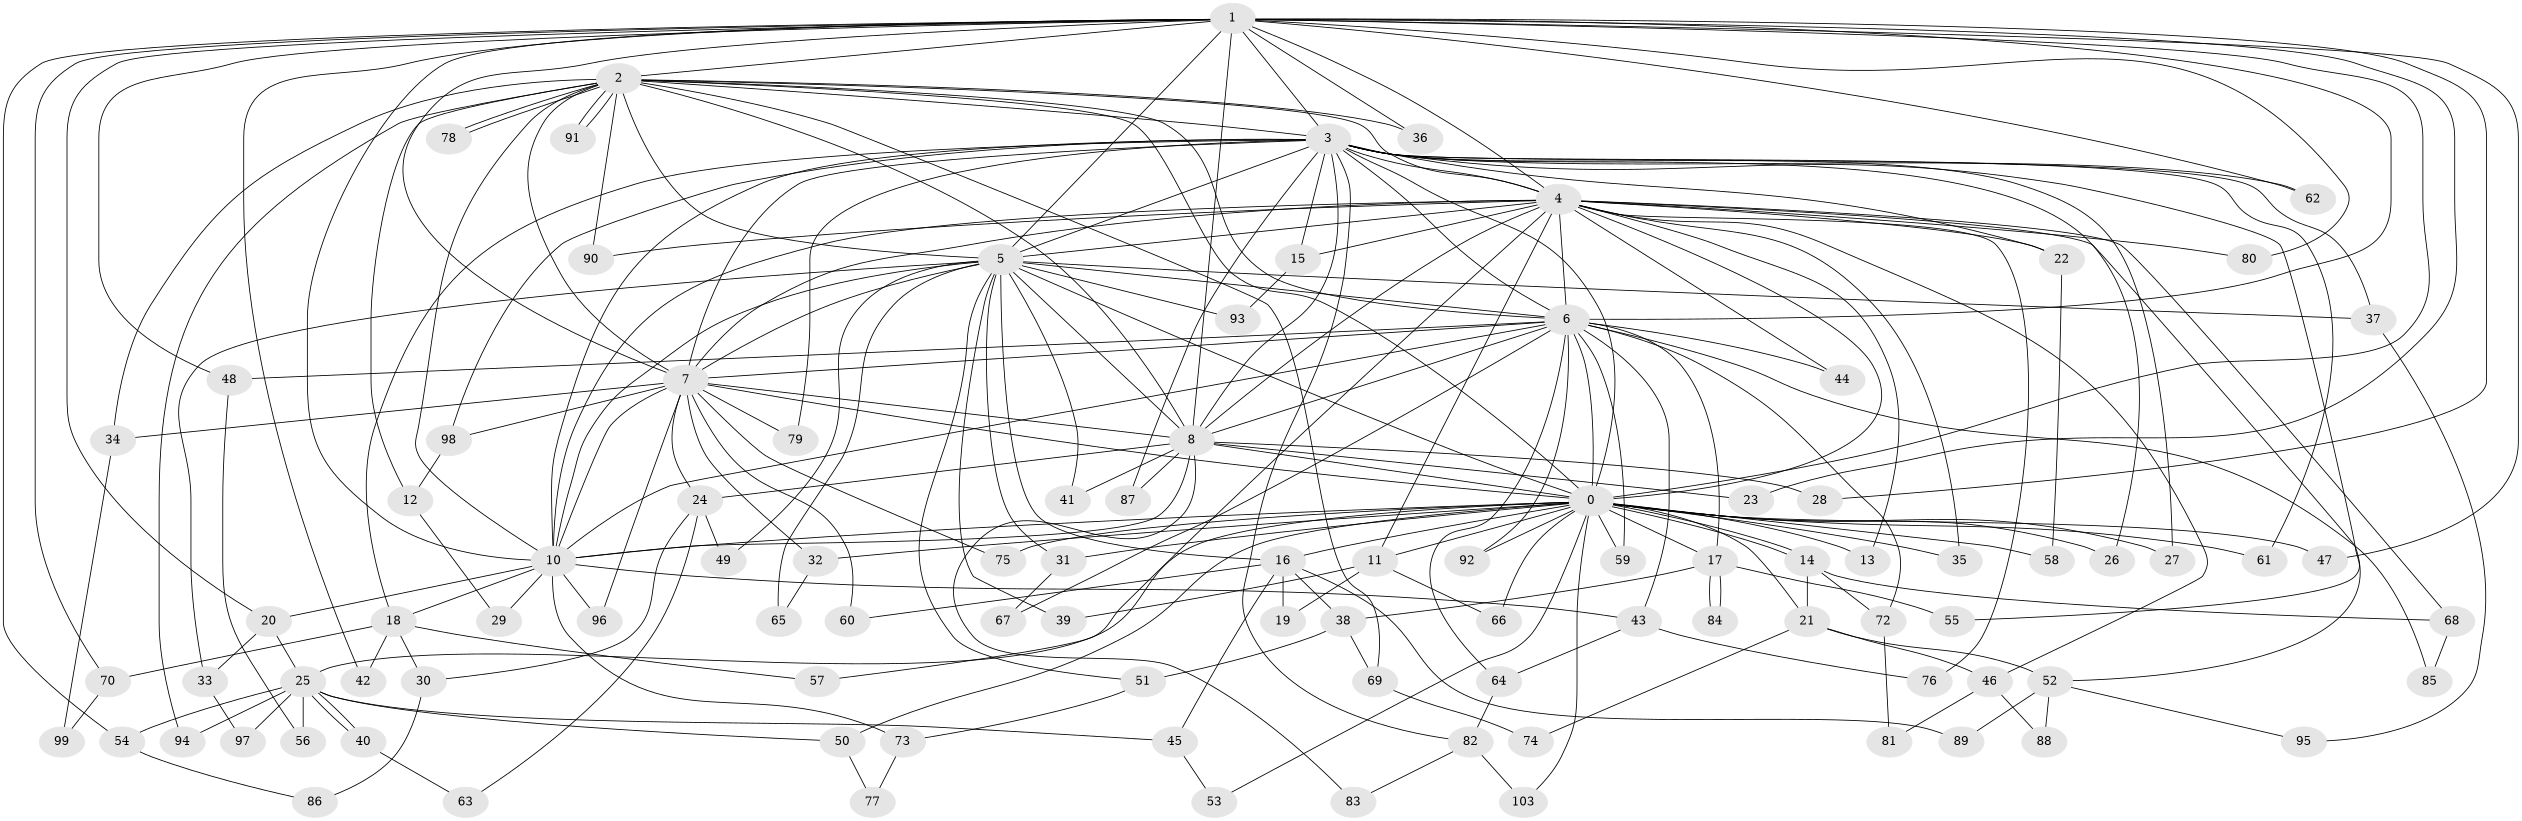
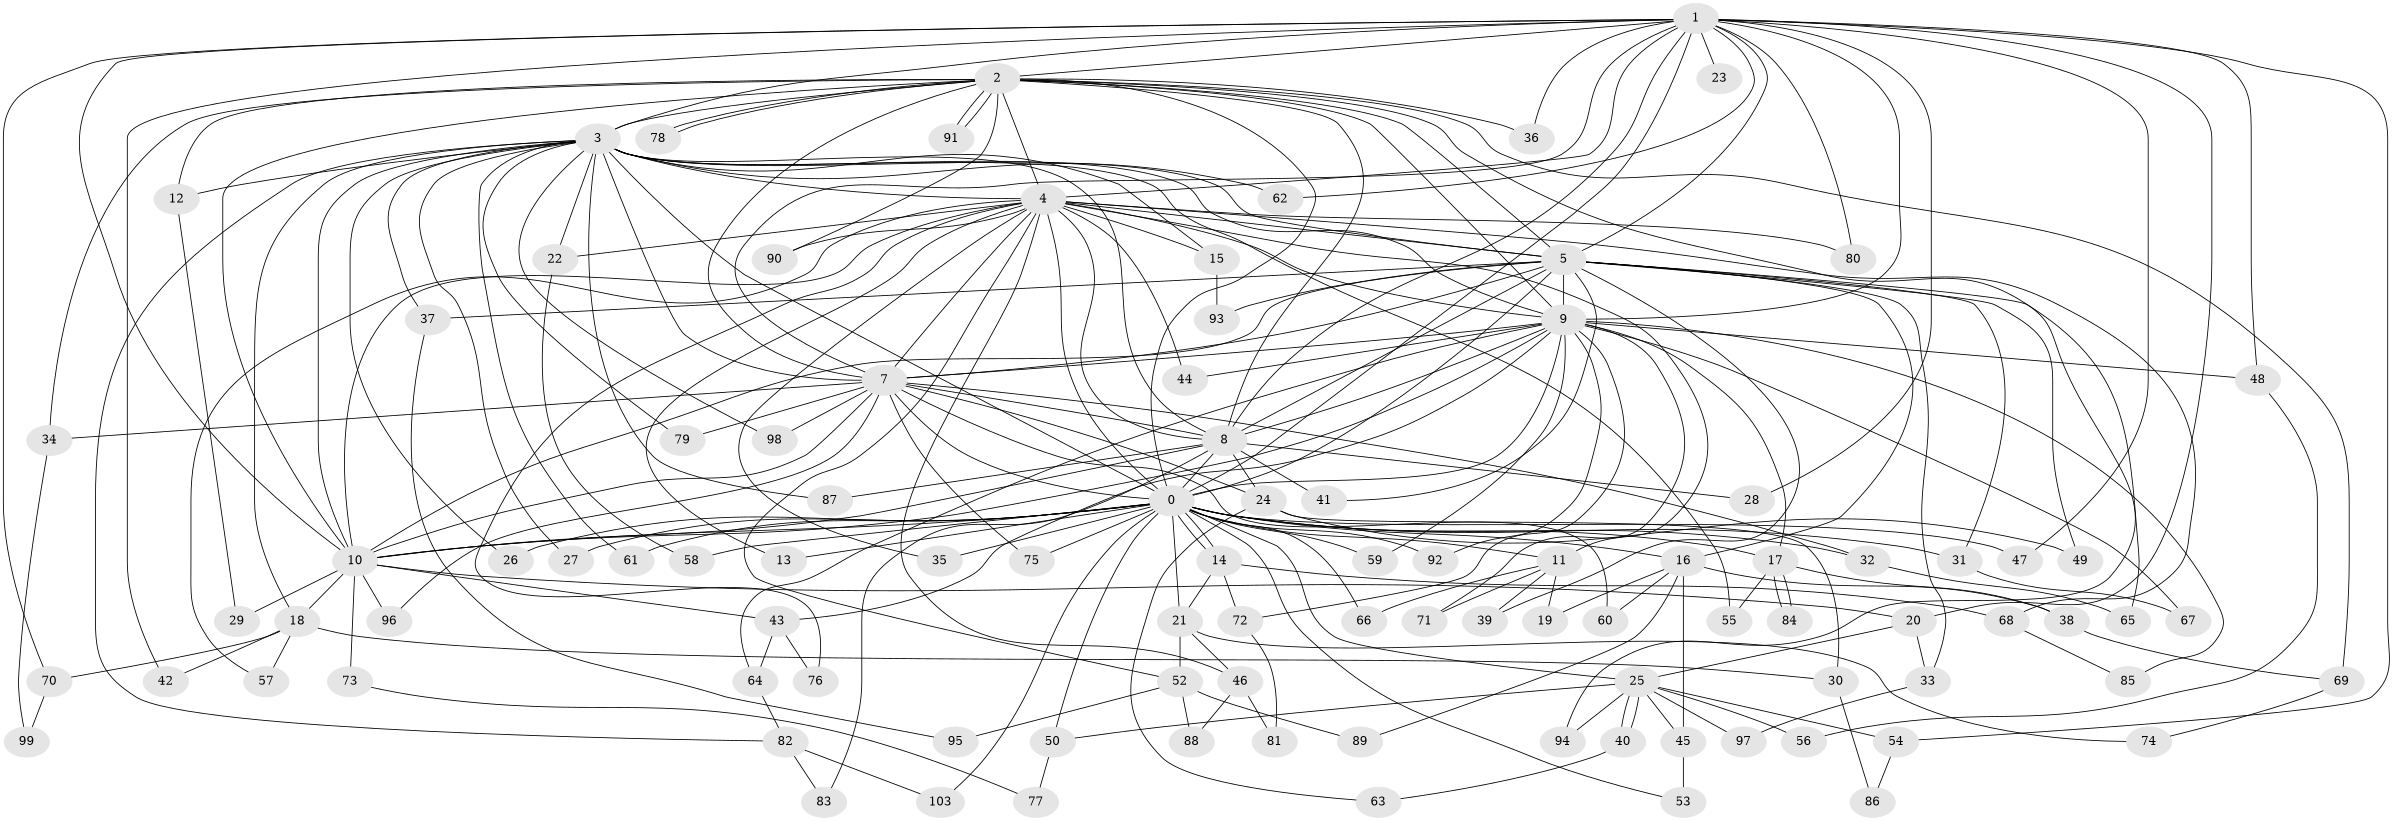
(1567, 320) -> (1564, 320)
(1471, 470) -> none
(427, 475) -> (292, 176)
none -> (1425, 621)
(1143, 682) -> none
